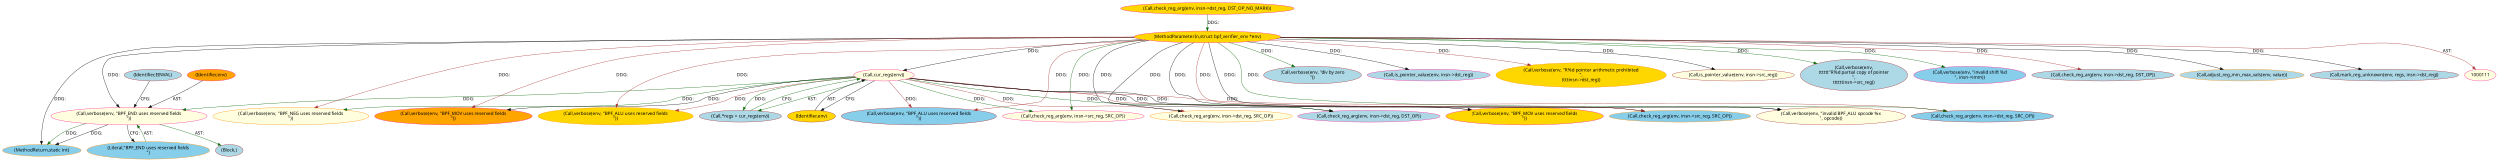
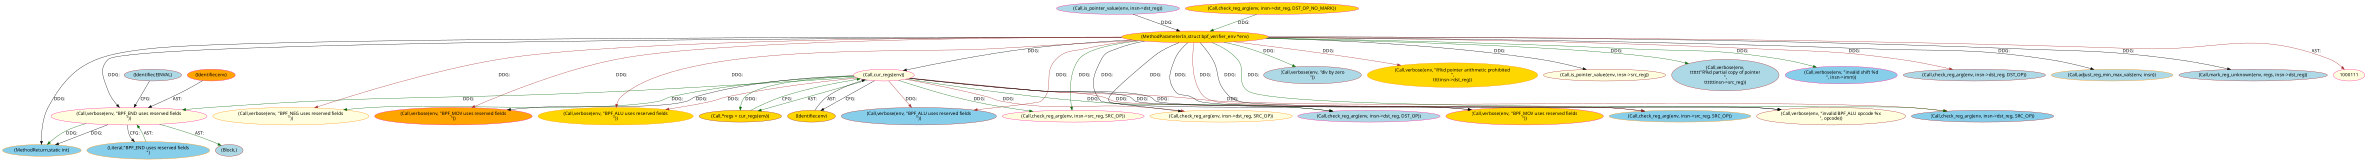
(1327, 53) -> (1155, 22)
(2242, 75) -> (2112, 75)
(740, 116) -> (740, 116)
